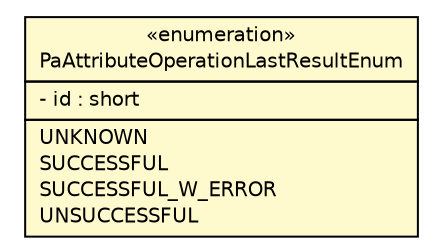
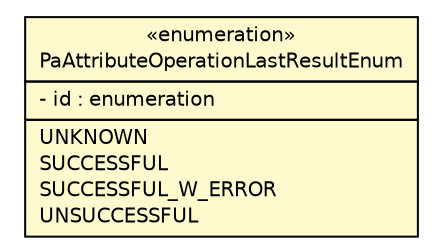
(90, 100) -> (128, 100)
